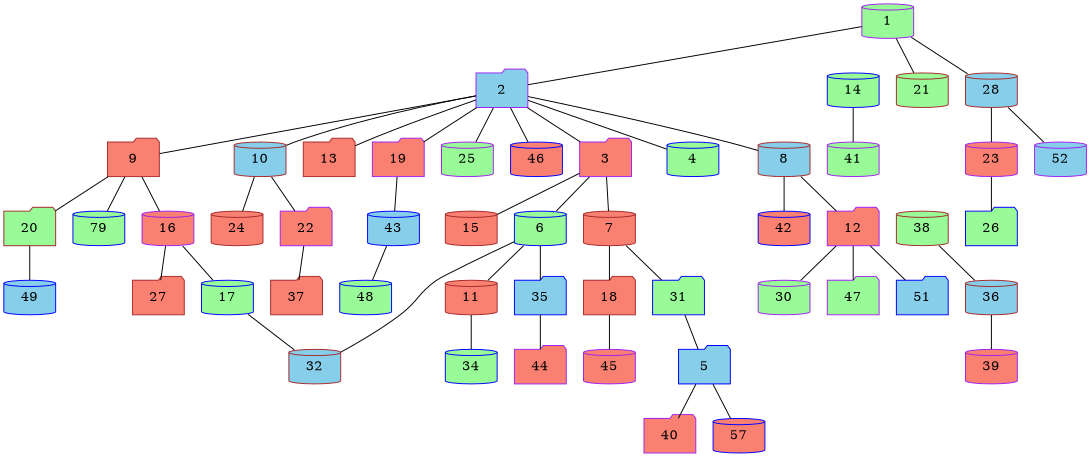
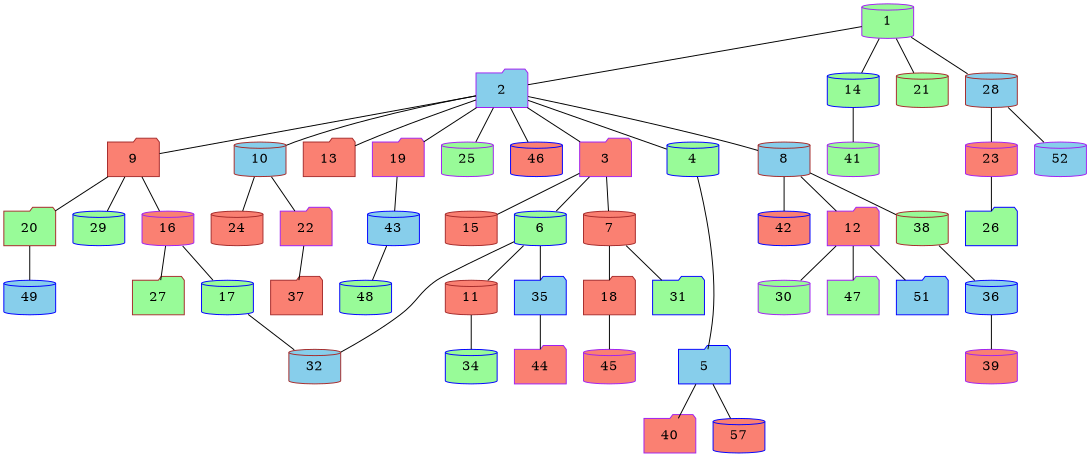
none -> (870, 56)
none -> (853, 194)
(99, 228) -> (99, 228)
(158, 298) -> (158, 298)
(991, 298) -> (991, 298)
(692, 332) -> (712, 263)
